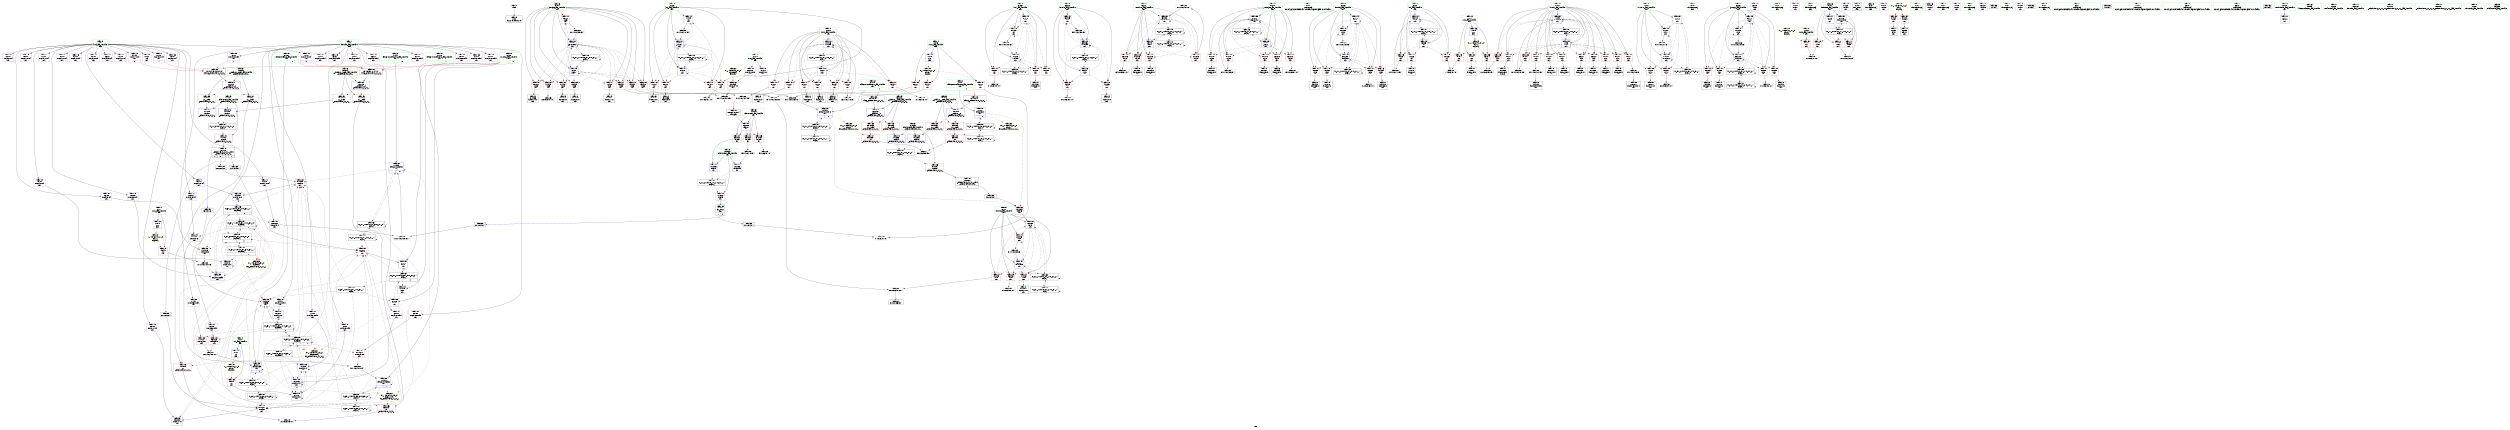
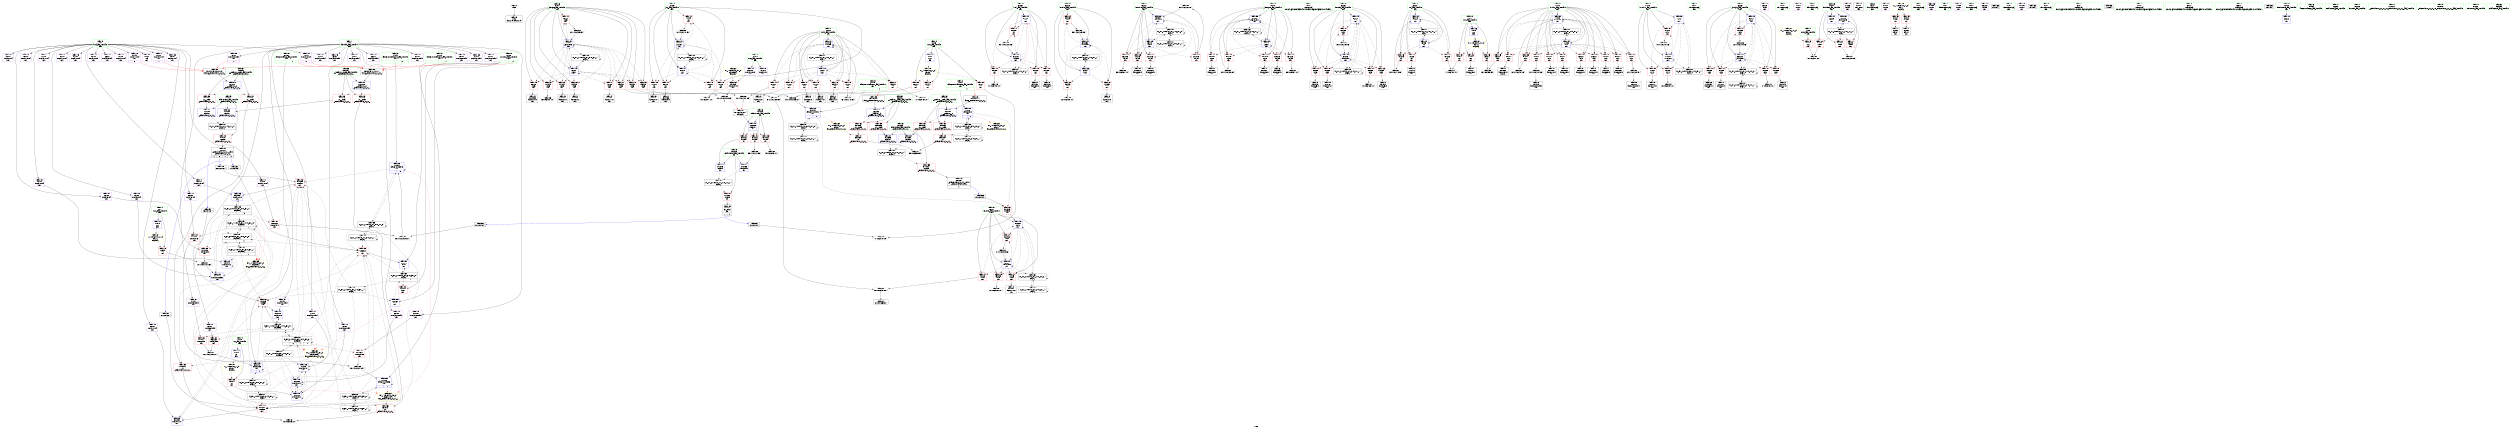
none -> (1047, 85)
